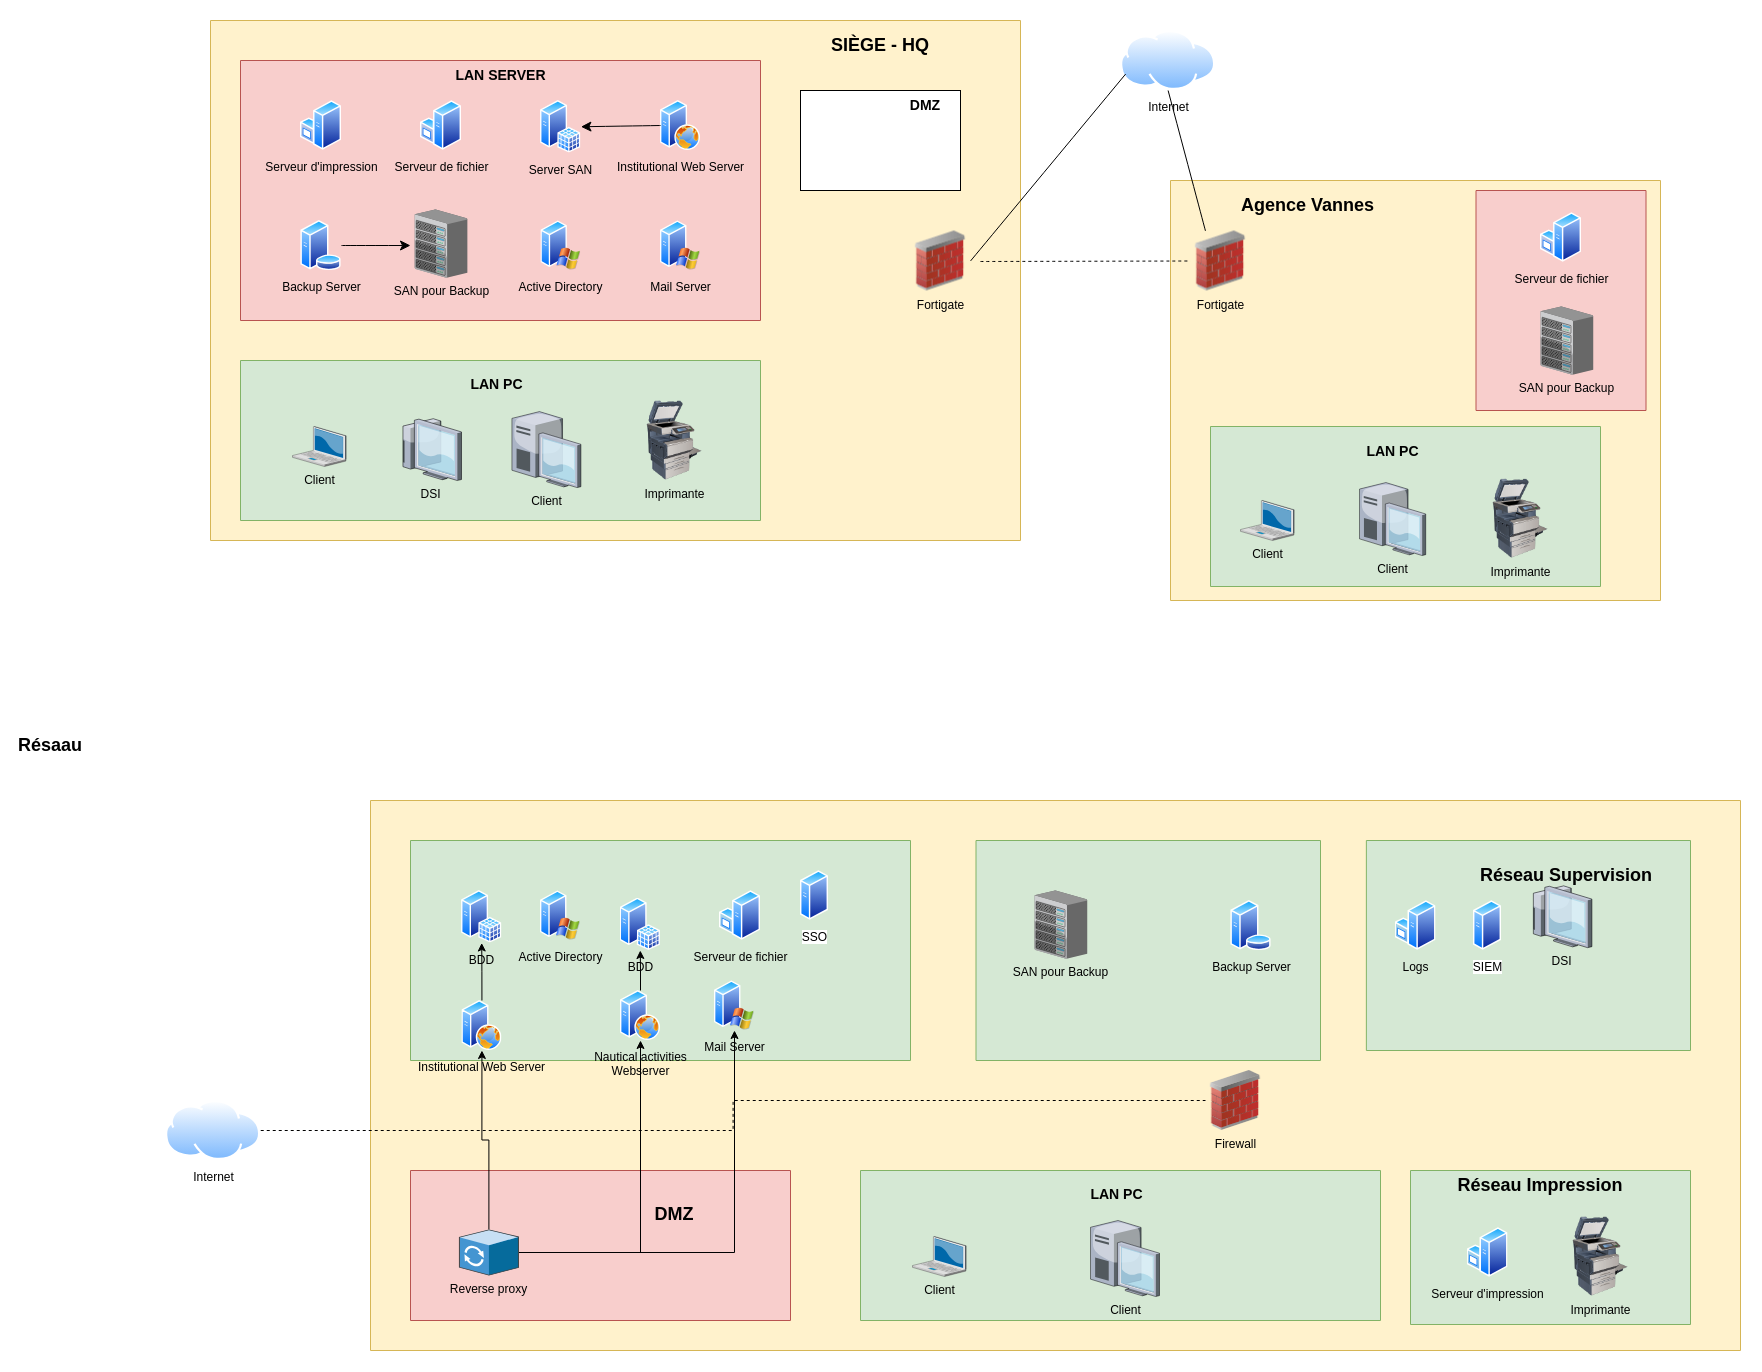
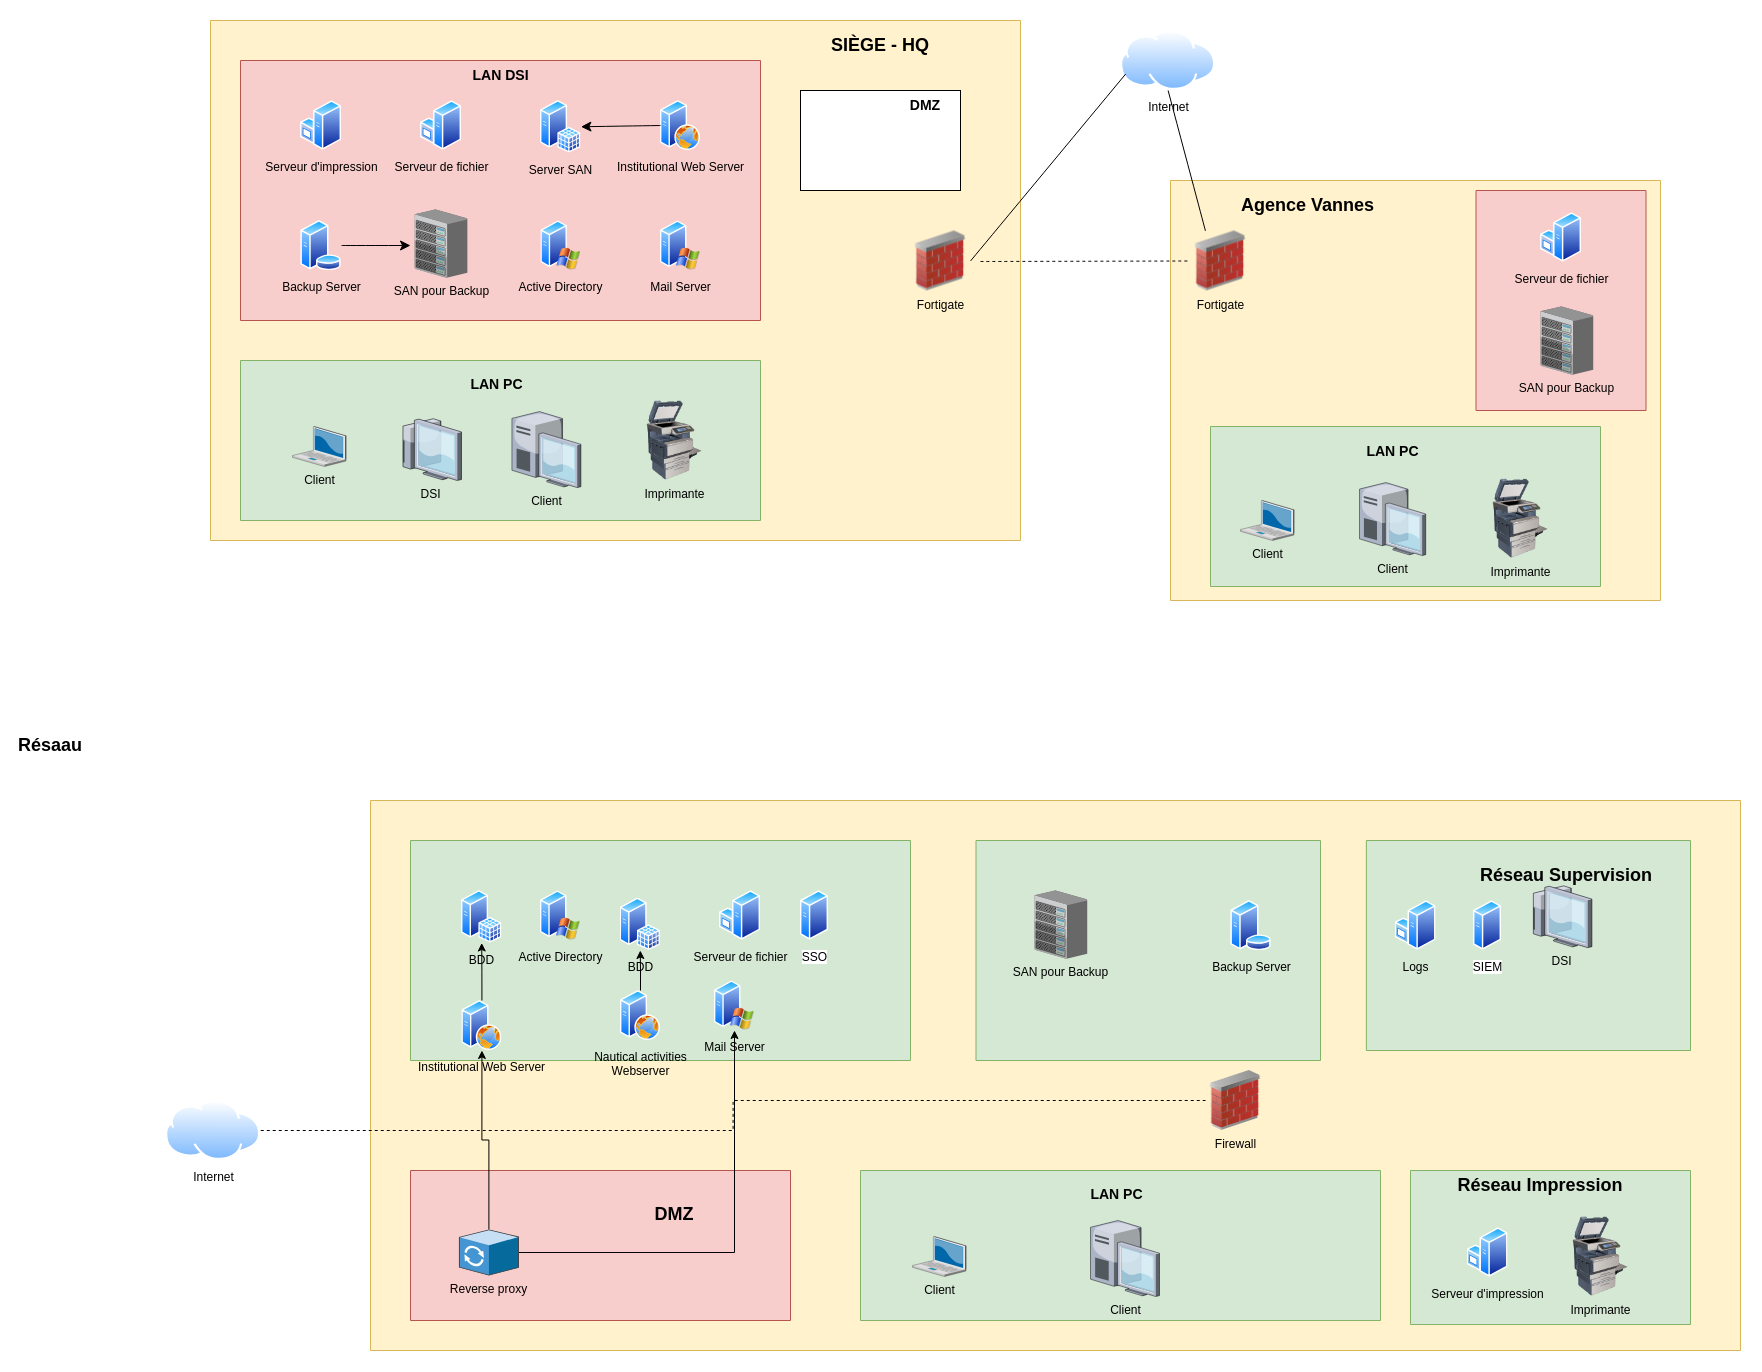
(501, 76) -> (501, 76)
(815, 896) -> (815, 916)
(641, 1149) -> none
